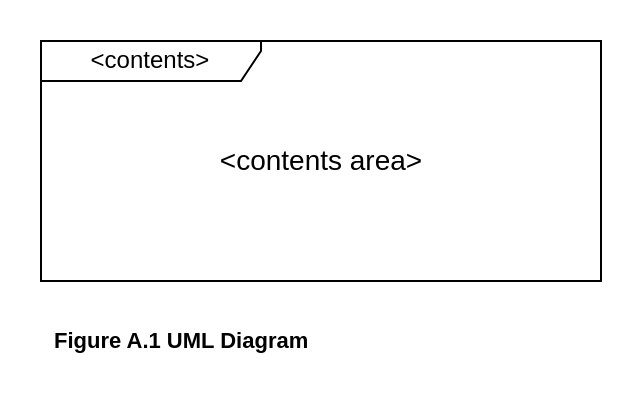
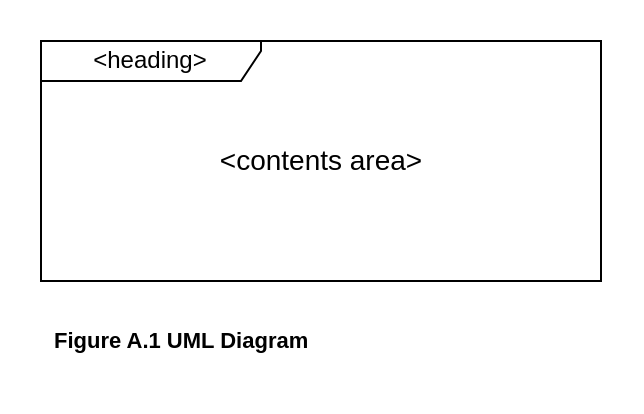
(151, 61) -> (151, 61)
